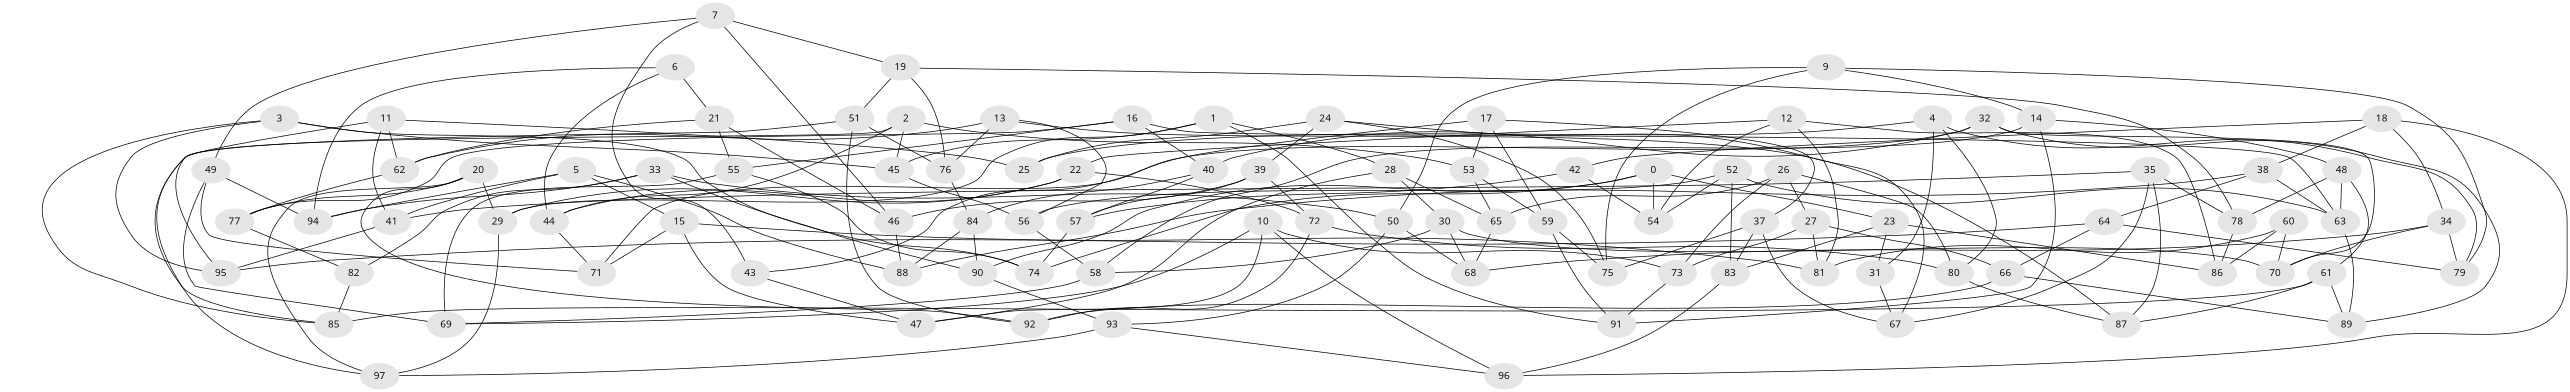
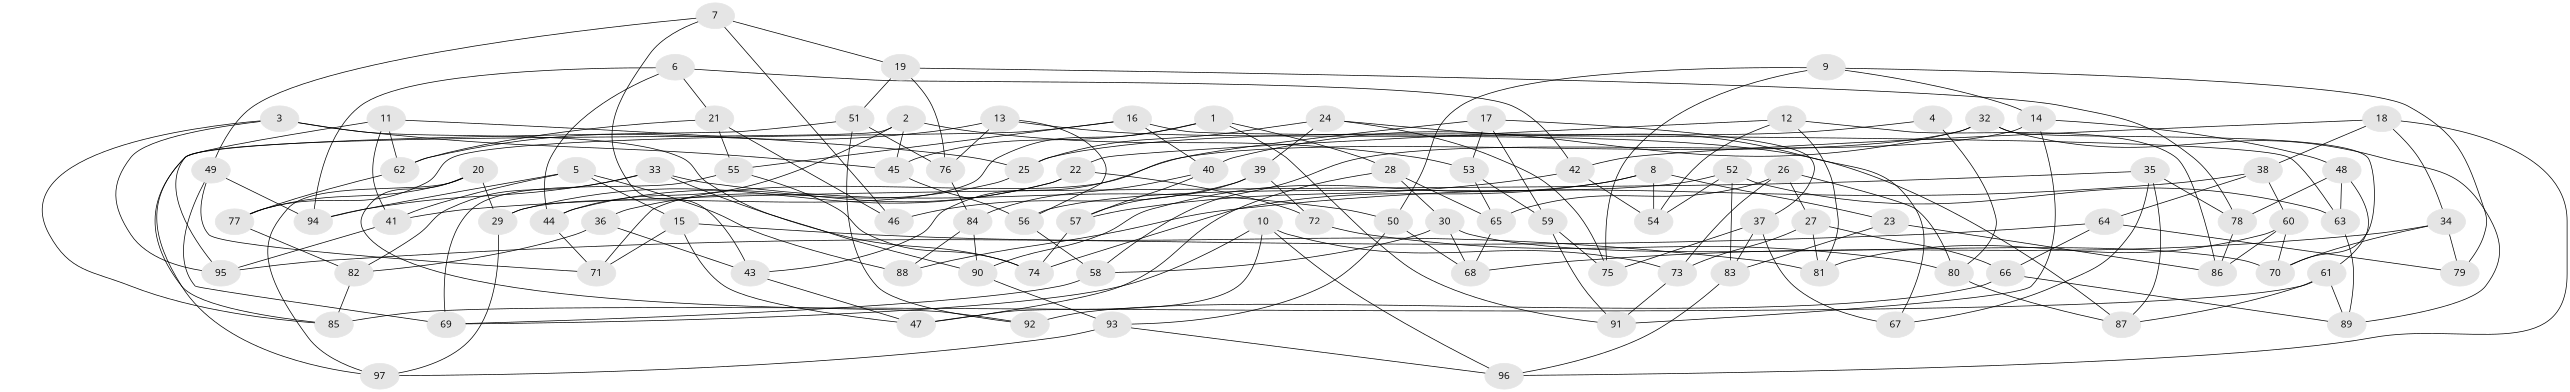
none -> (1143, 83)
(2245, 140) -> none
(1654, 170) -> (1654, 170)
(2302, 196) -> (2276, 196)
none -> (601, 222)
(898, 247) -> none
(1875, 273) -> none
(1243, 299) -> none
